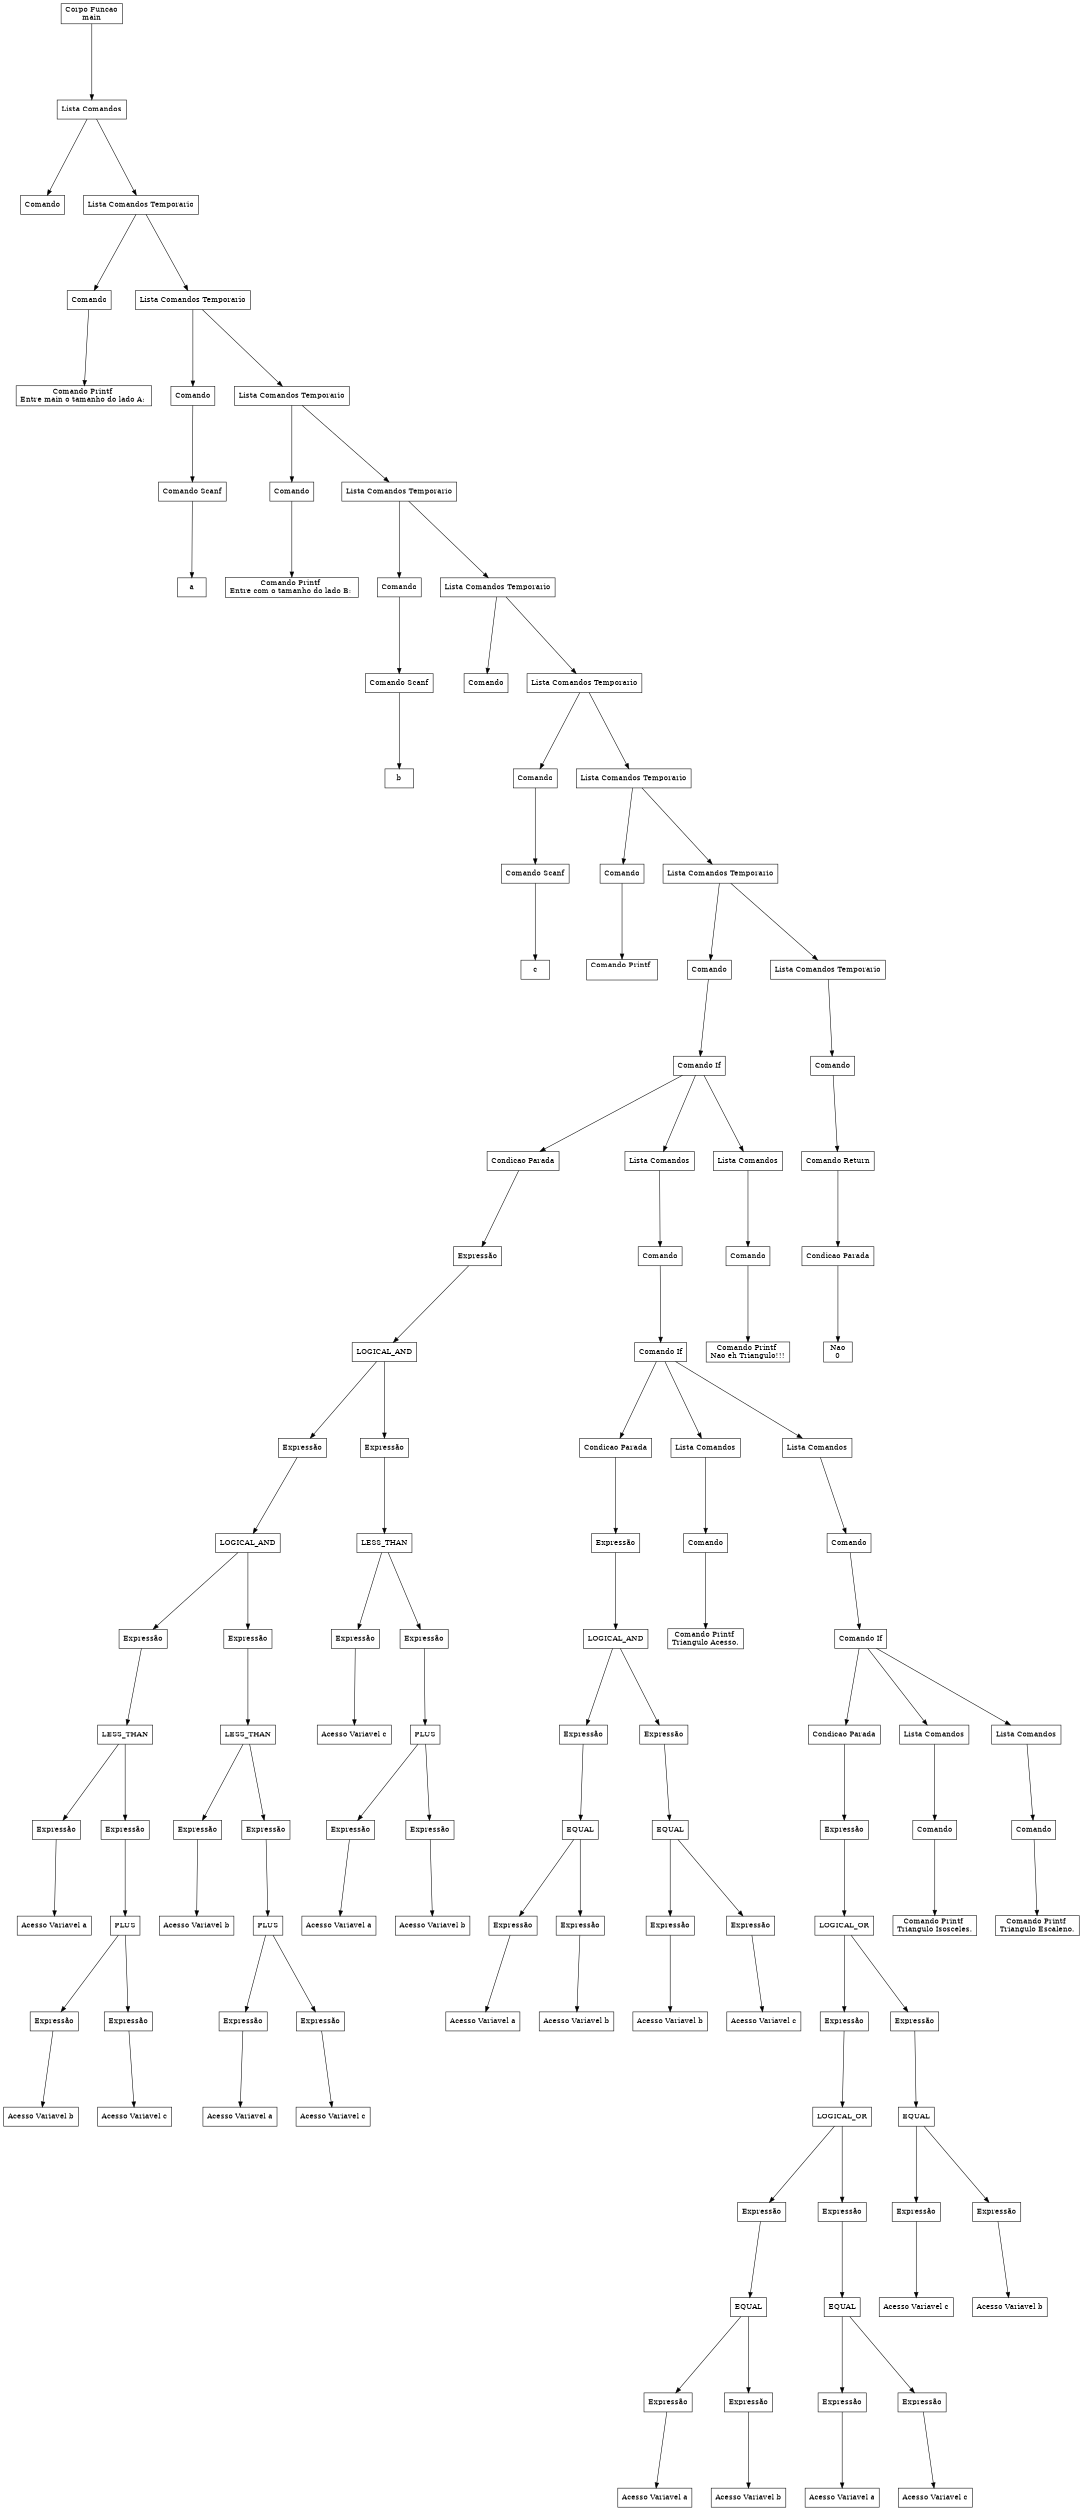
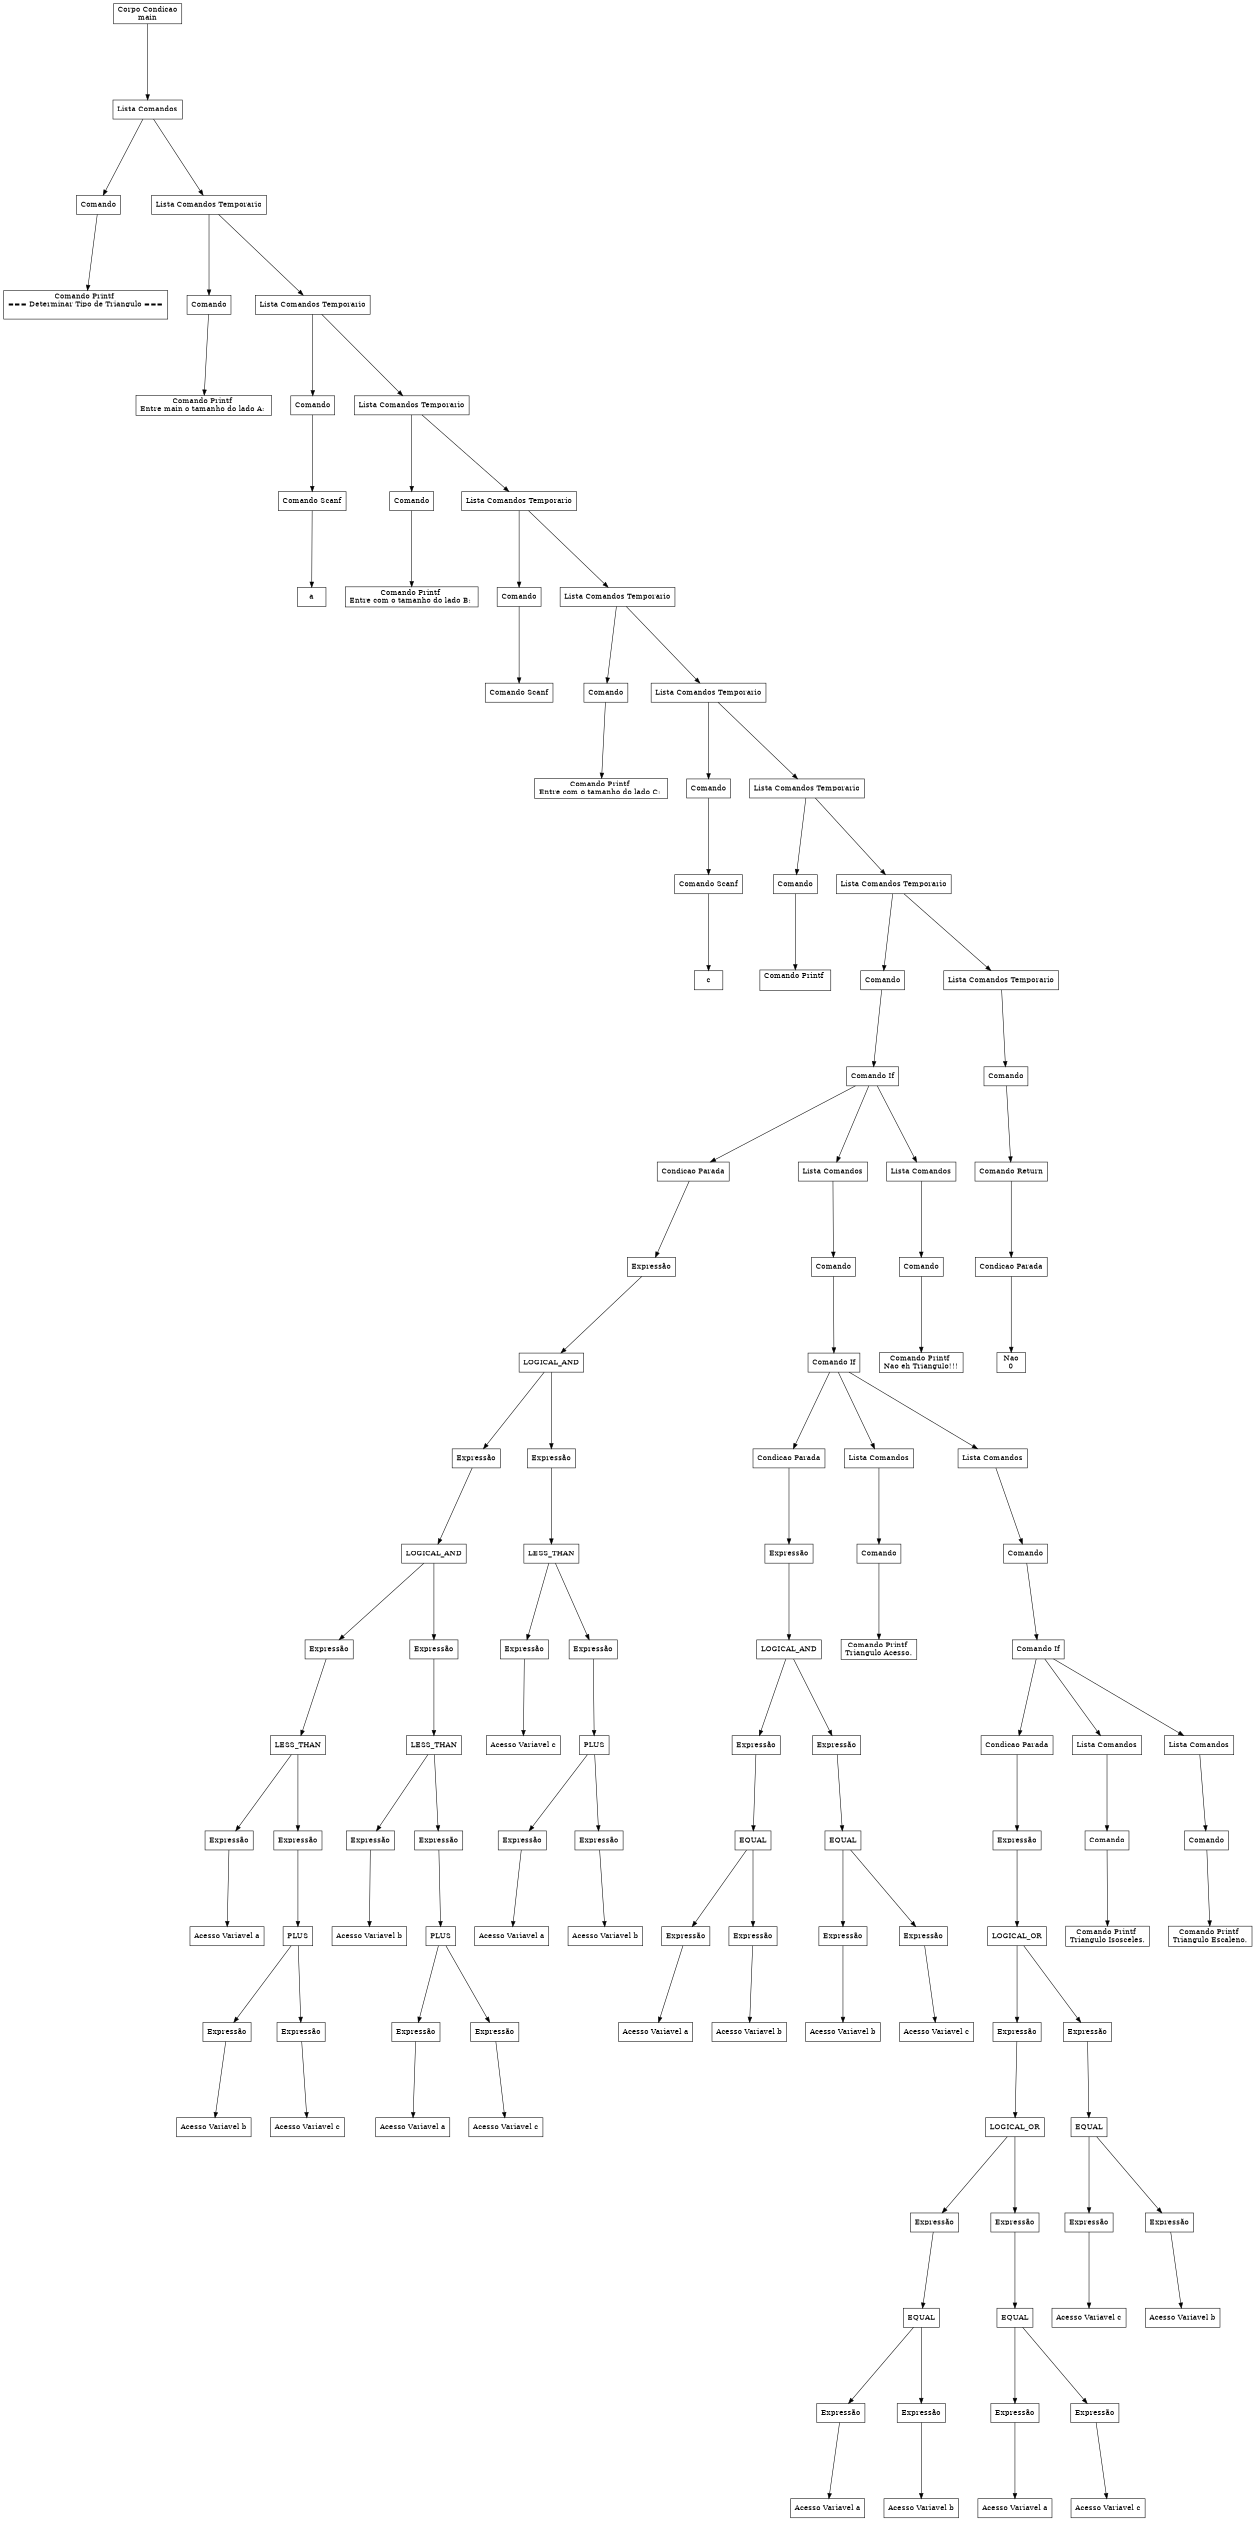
(92, 14) -> (148, 14)
none -> (86, 305)
(399, 778) -> none
none -> (601, 788)
